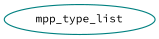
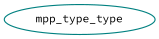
(80, 20) -> (80, 20)
